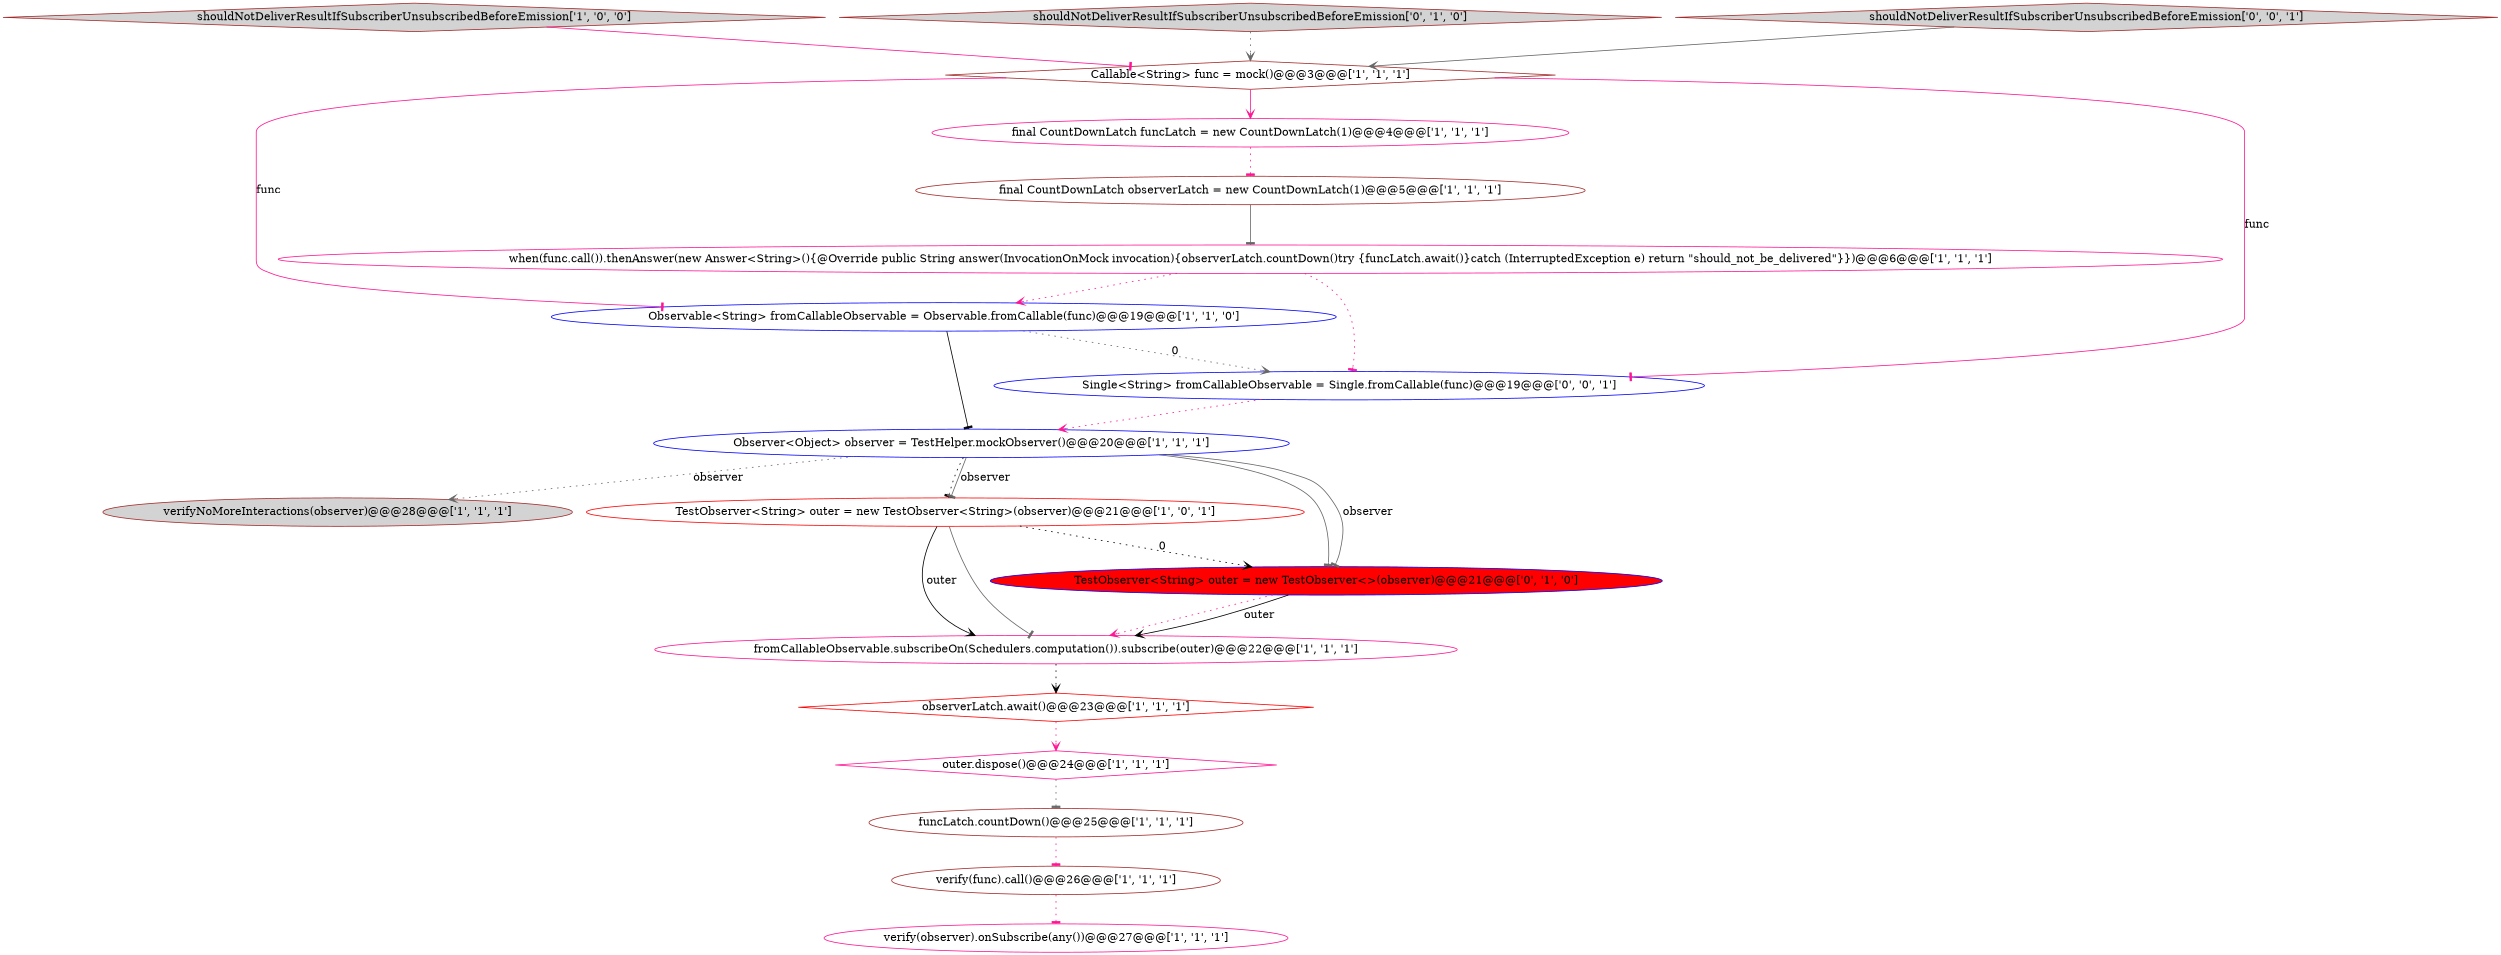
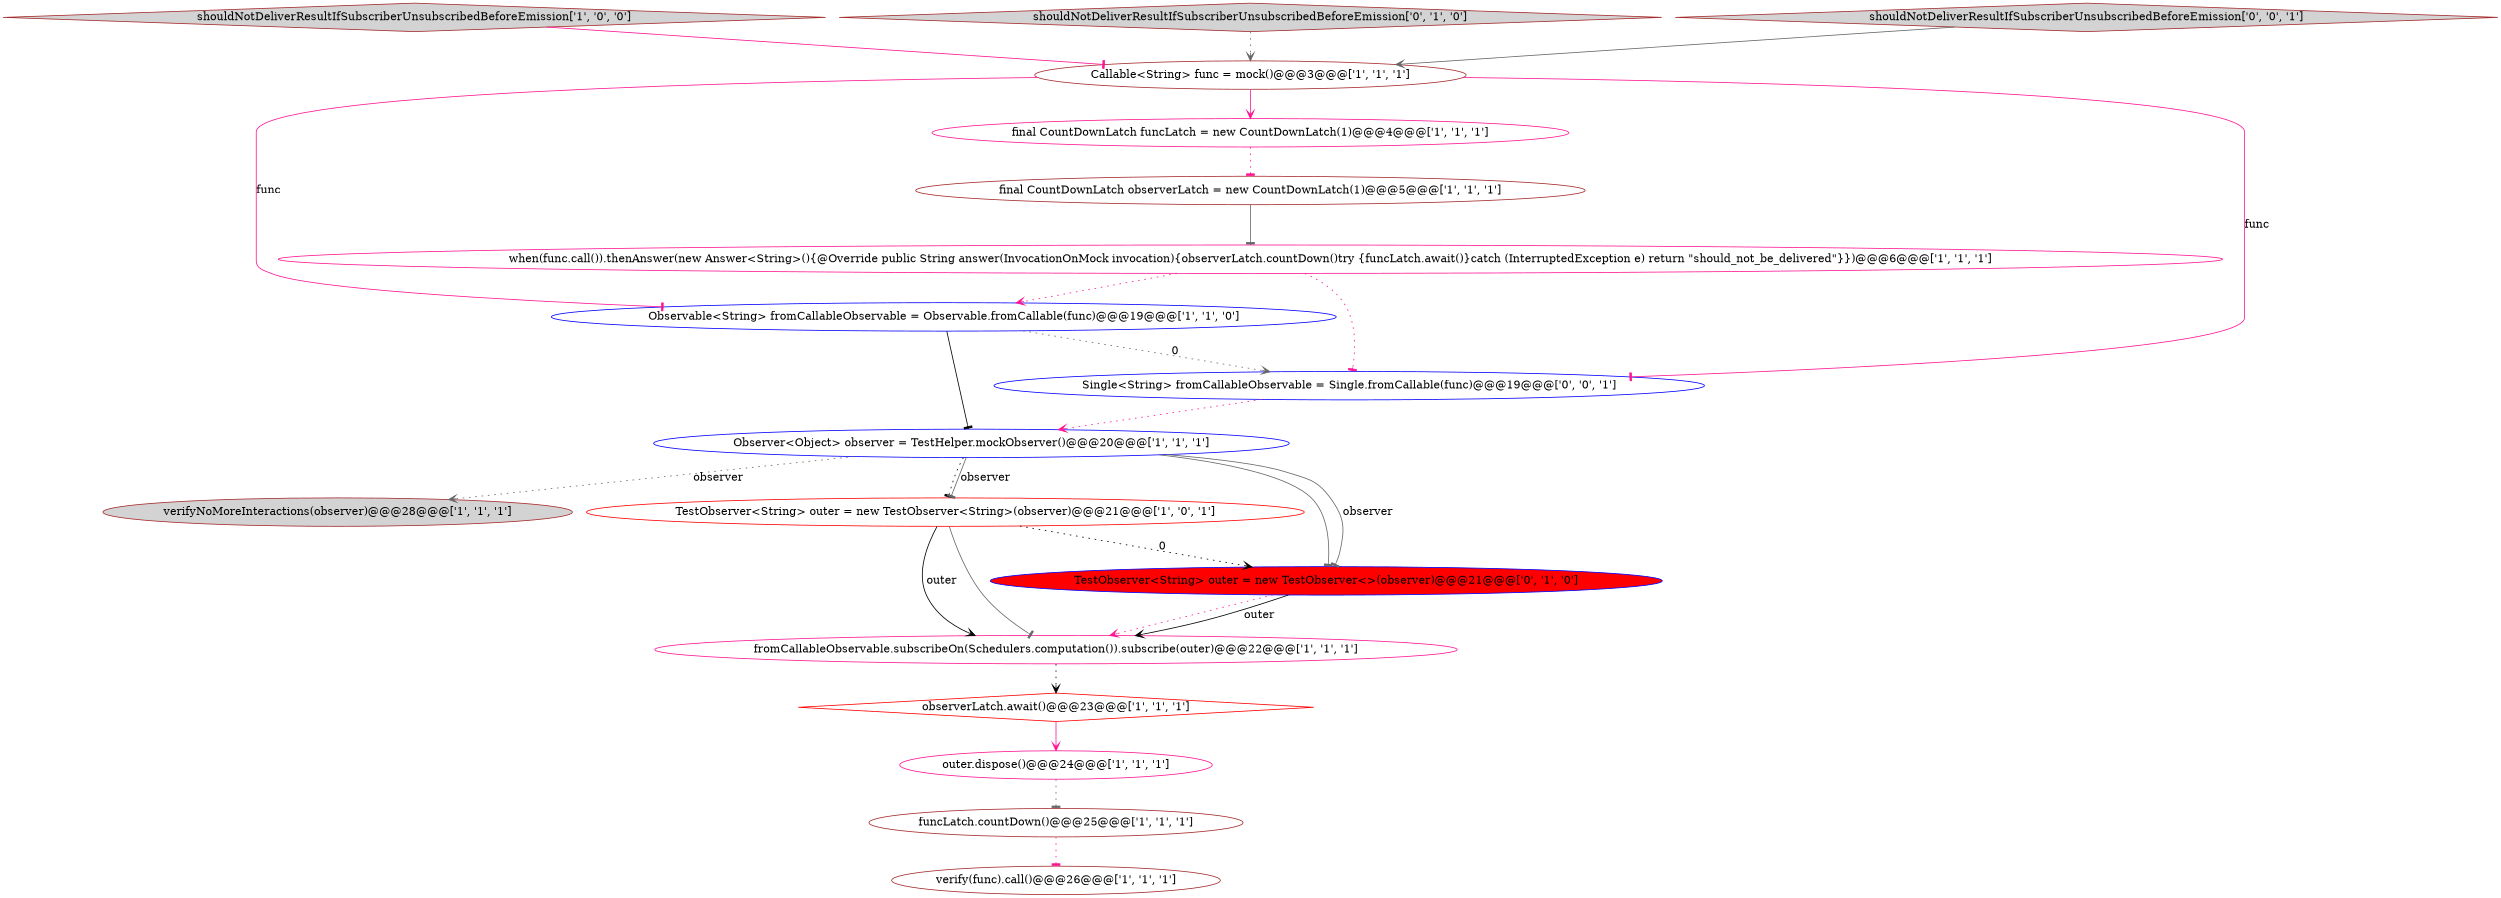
(1250, 75) -> (1250, 75)
(1056, 732) -> (1056, 732)
(1056, 765) -> (1056, 765)
(1056, 938) -> none
